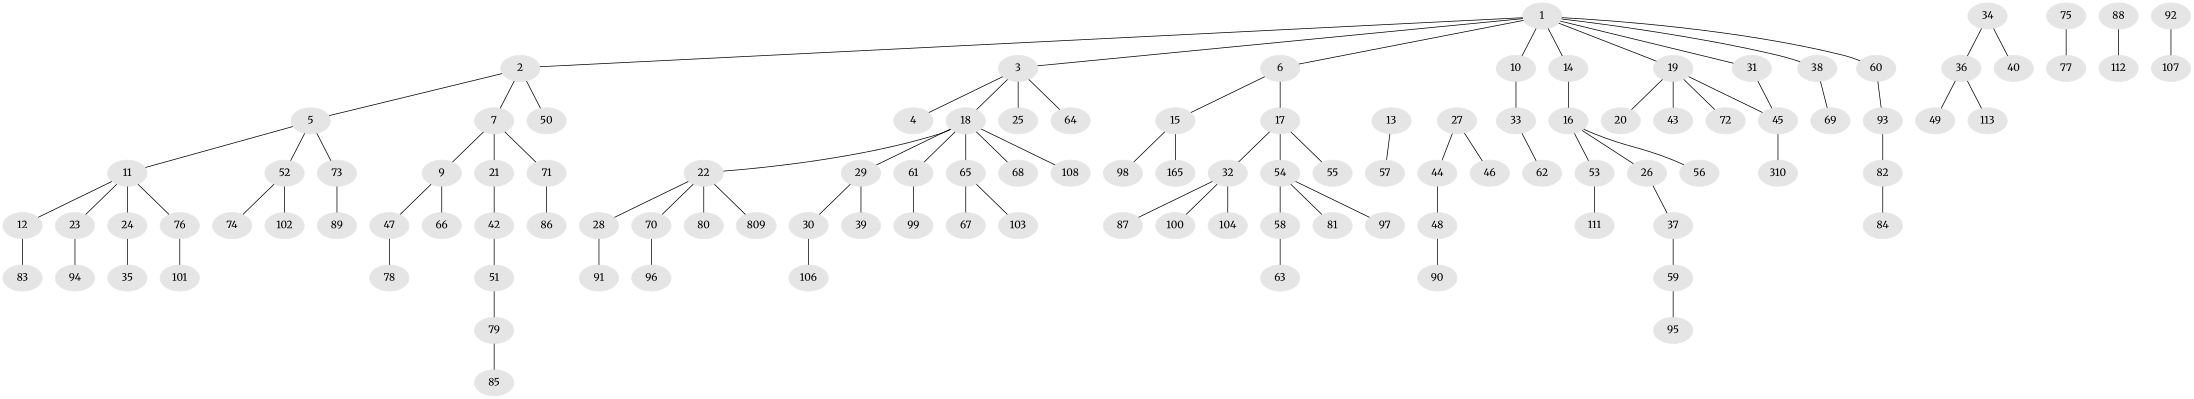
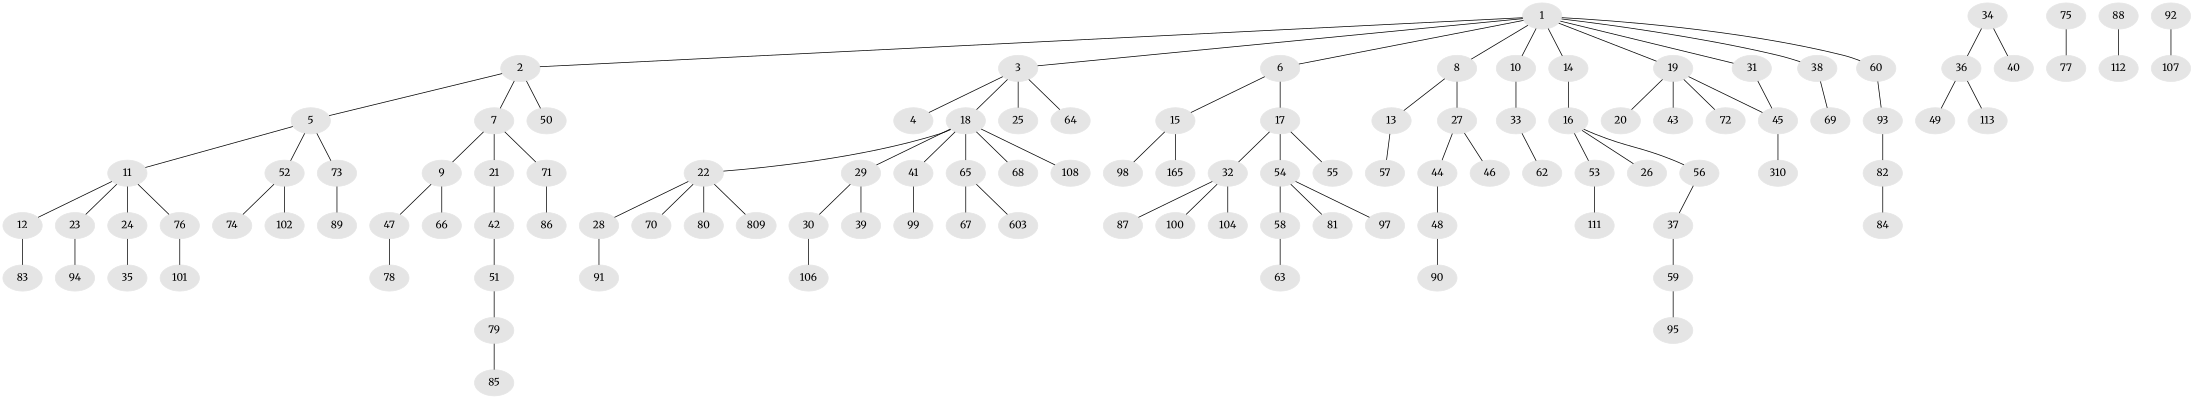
none -> (1457, 68)
(913, 173) -> (913, 173)
(1660, 199) -> (1686, 199)
(1018, 226) -> (1018, 226)
(651, 278) -> none
